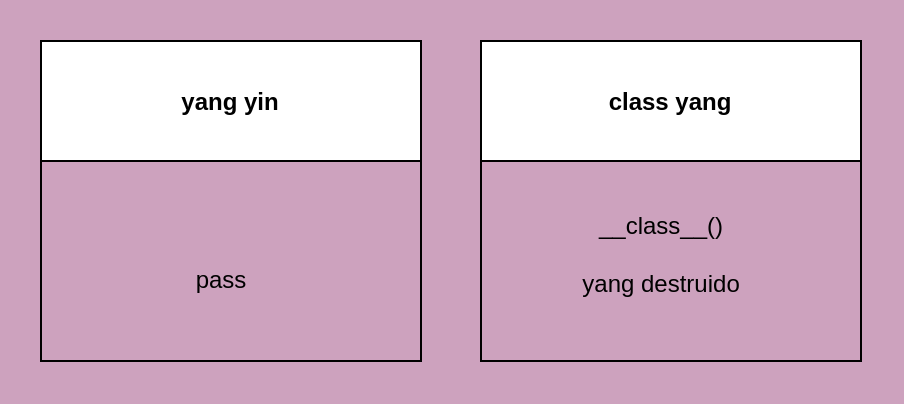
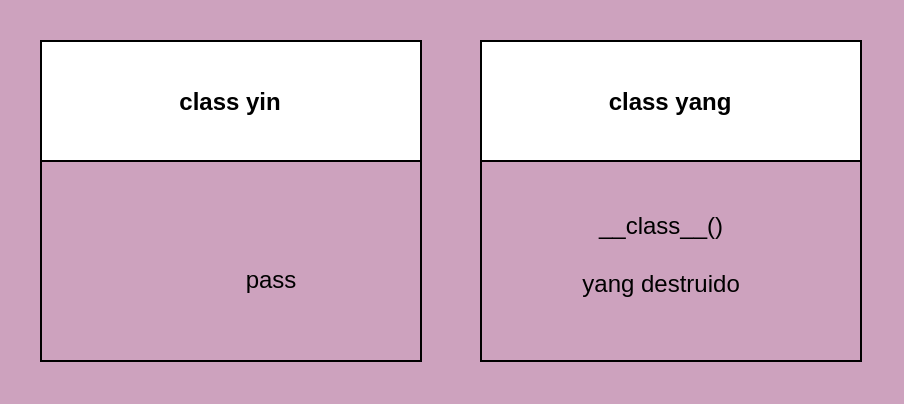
(230, 102) -> (230, 102)
(221, 281) -> (271, 281)
